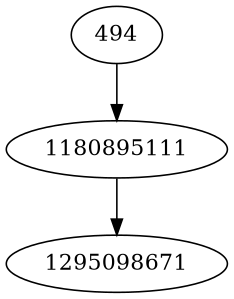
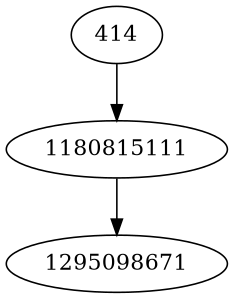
(117, 35) -> (117, 35)
(117, 149) -> (117, 149)
